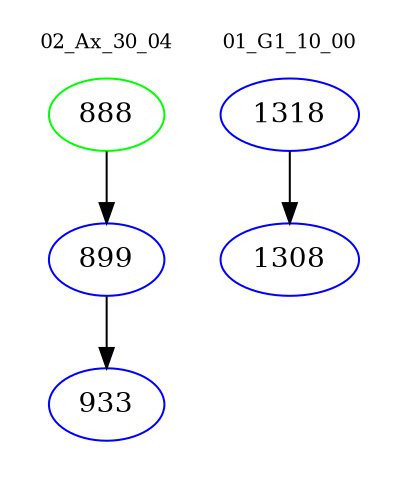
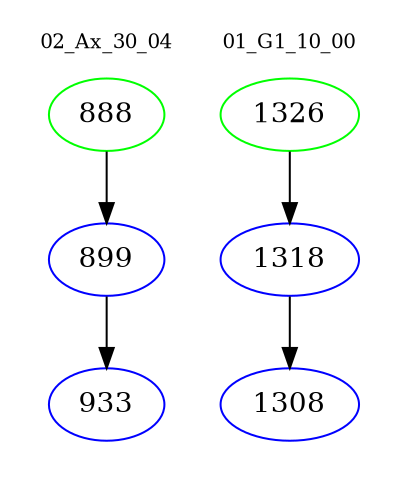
none -> (290, 115)
